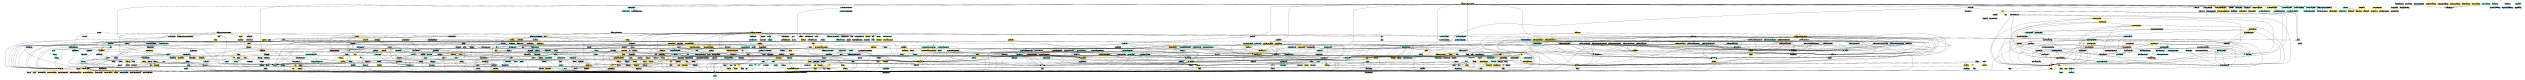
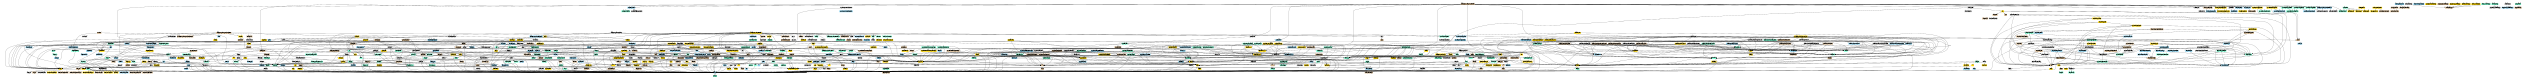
(2333, 11) -> (2333, 11)
(769, 36) -> (769, 36)
